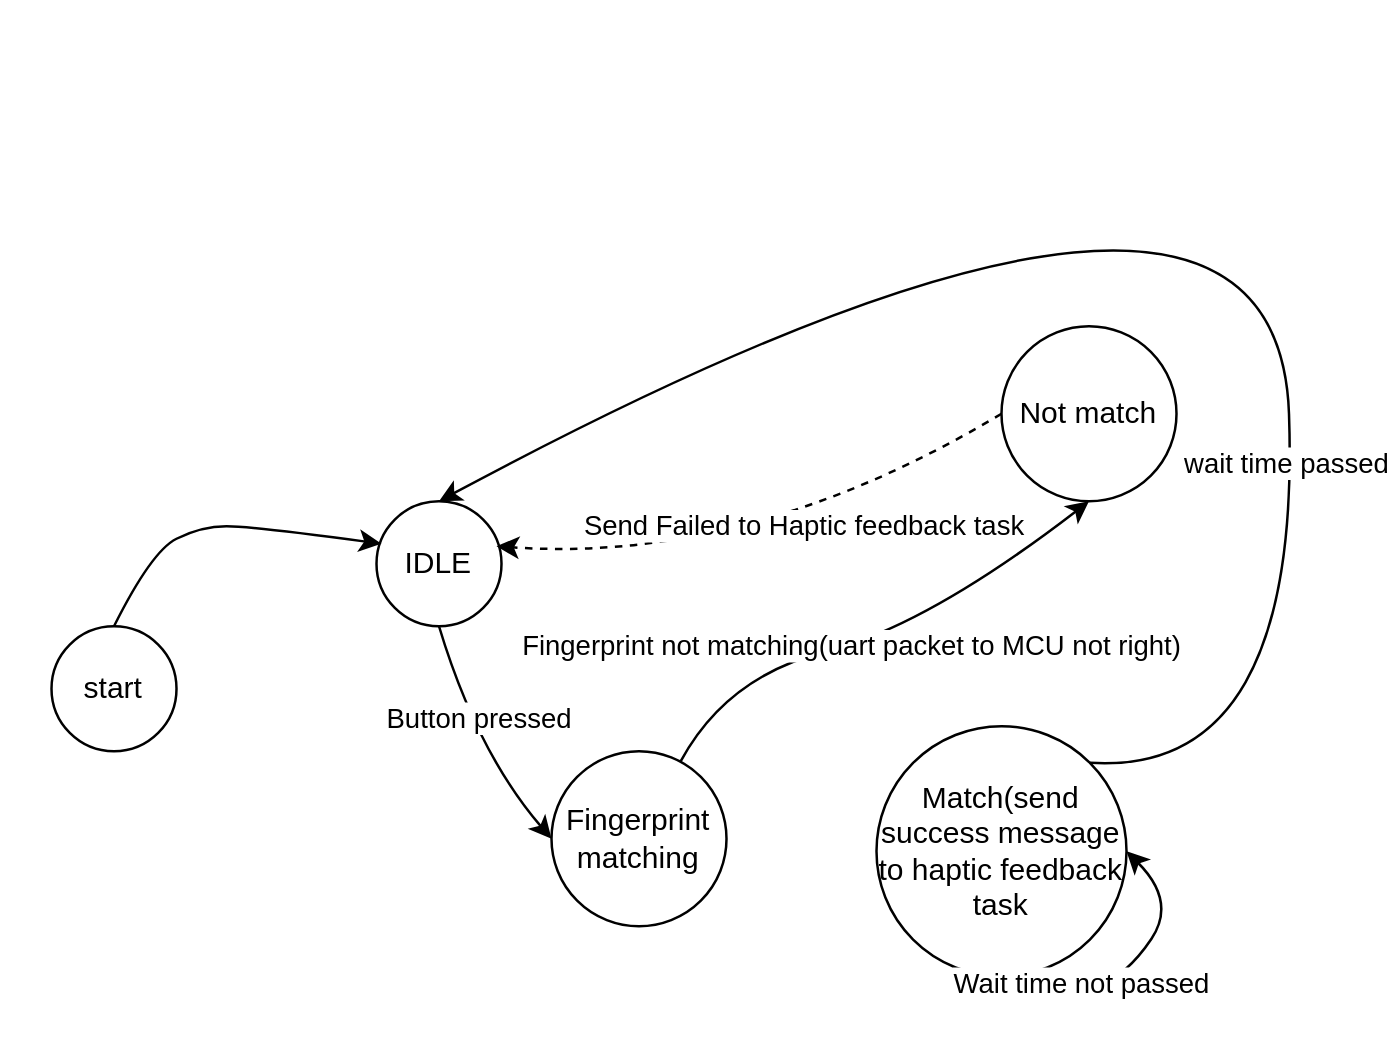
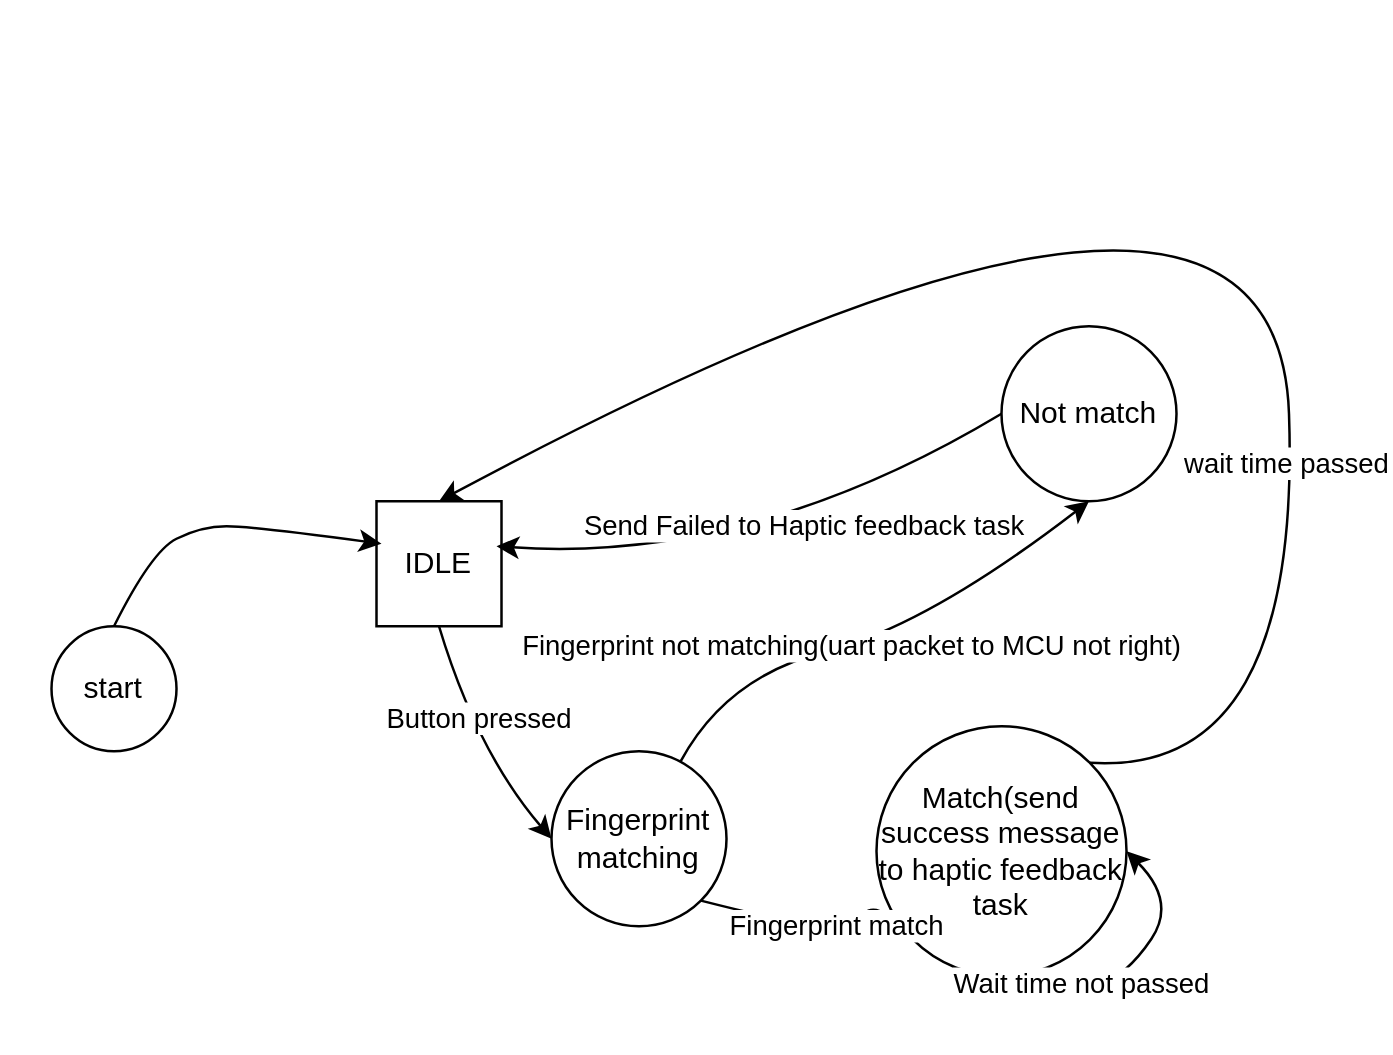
(899, 468) -> (899, 468)
(439, 564) -> (439, 564)
none -> (814, 925)
